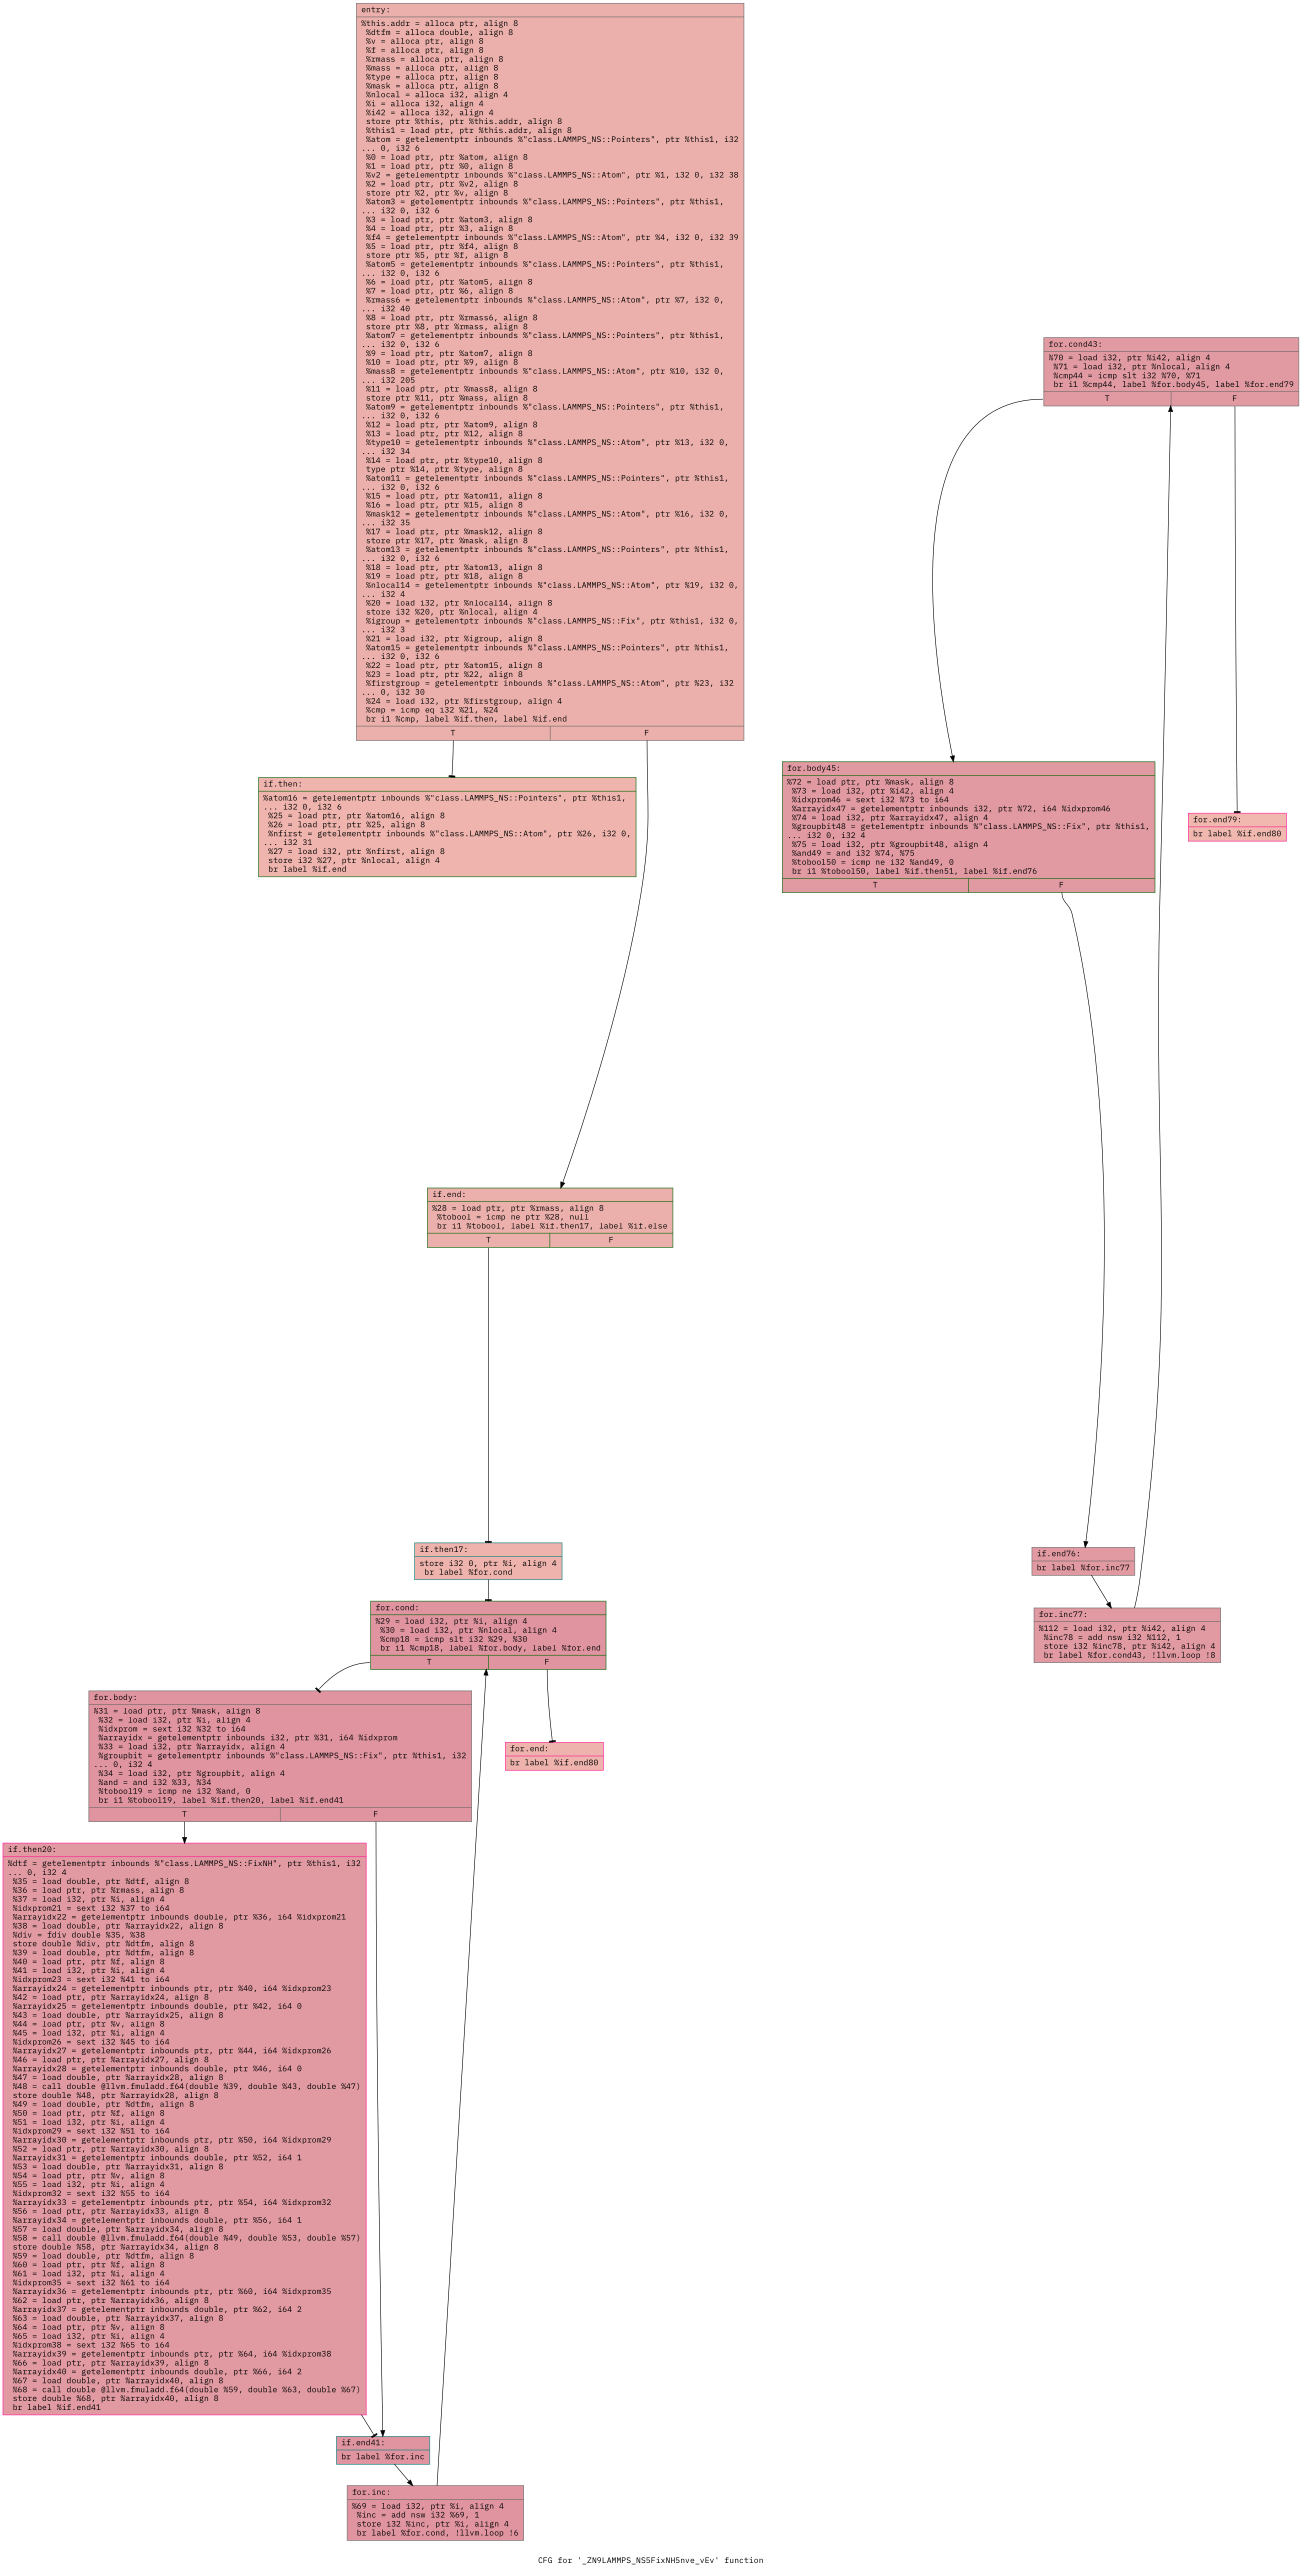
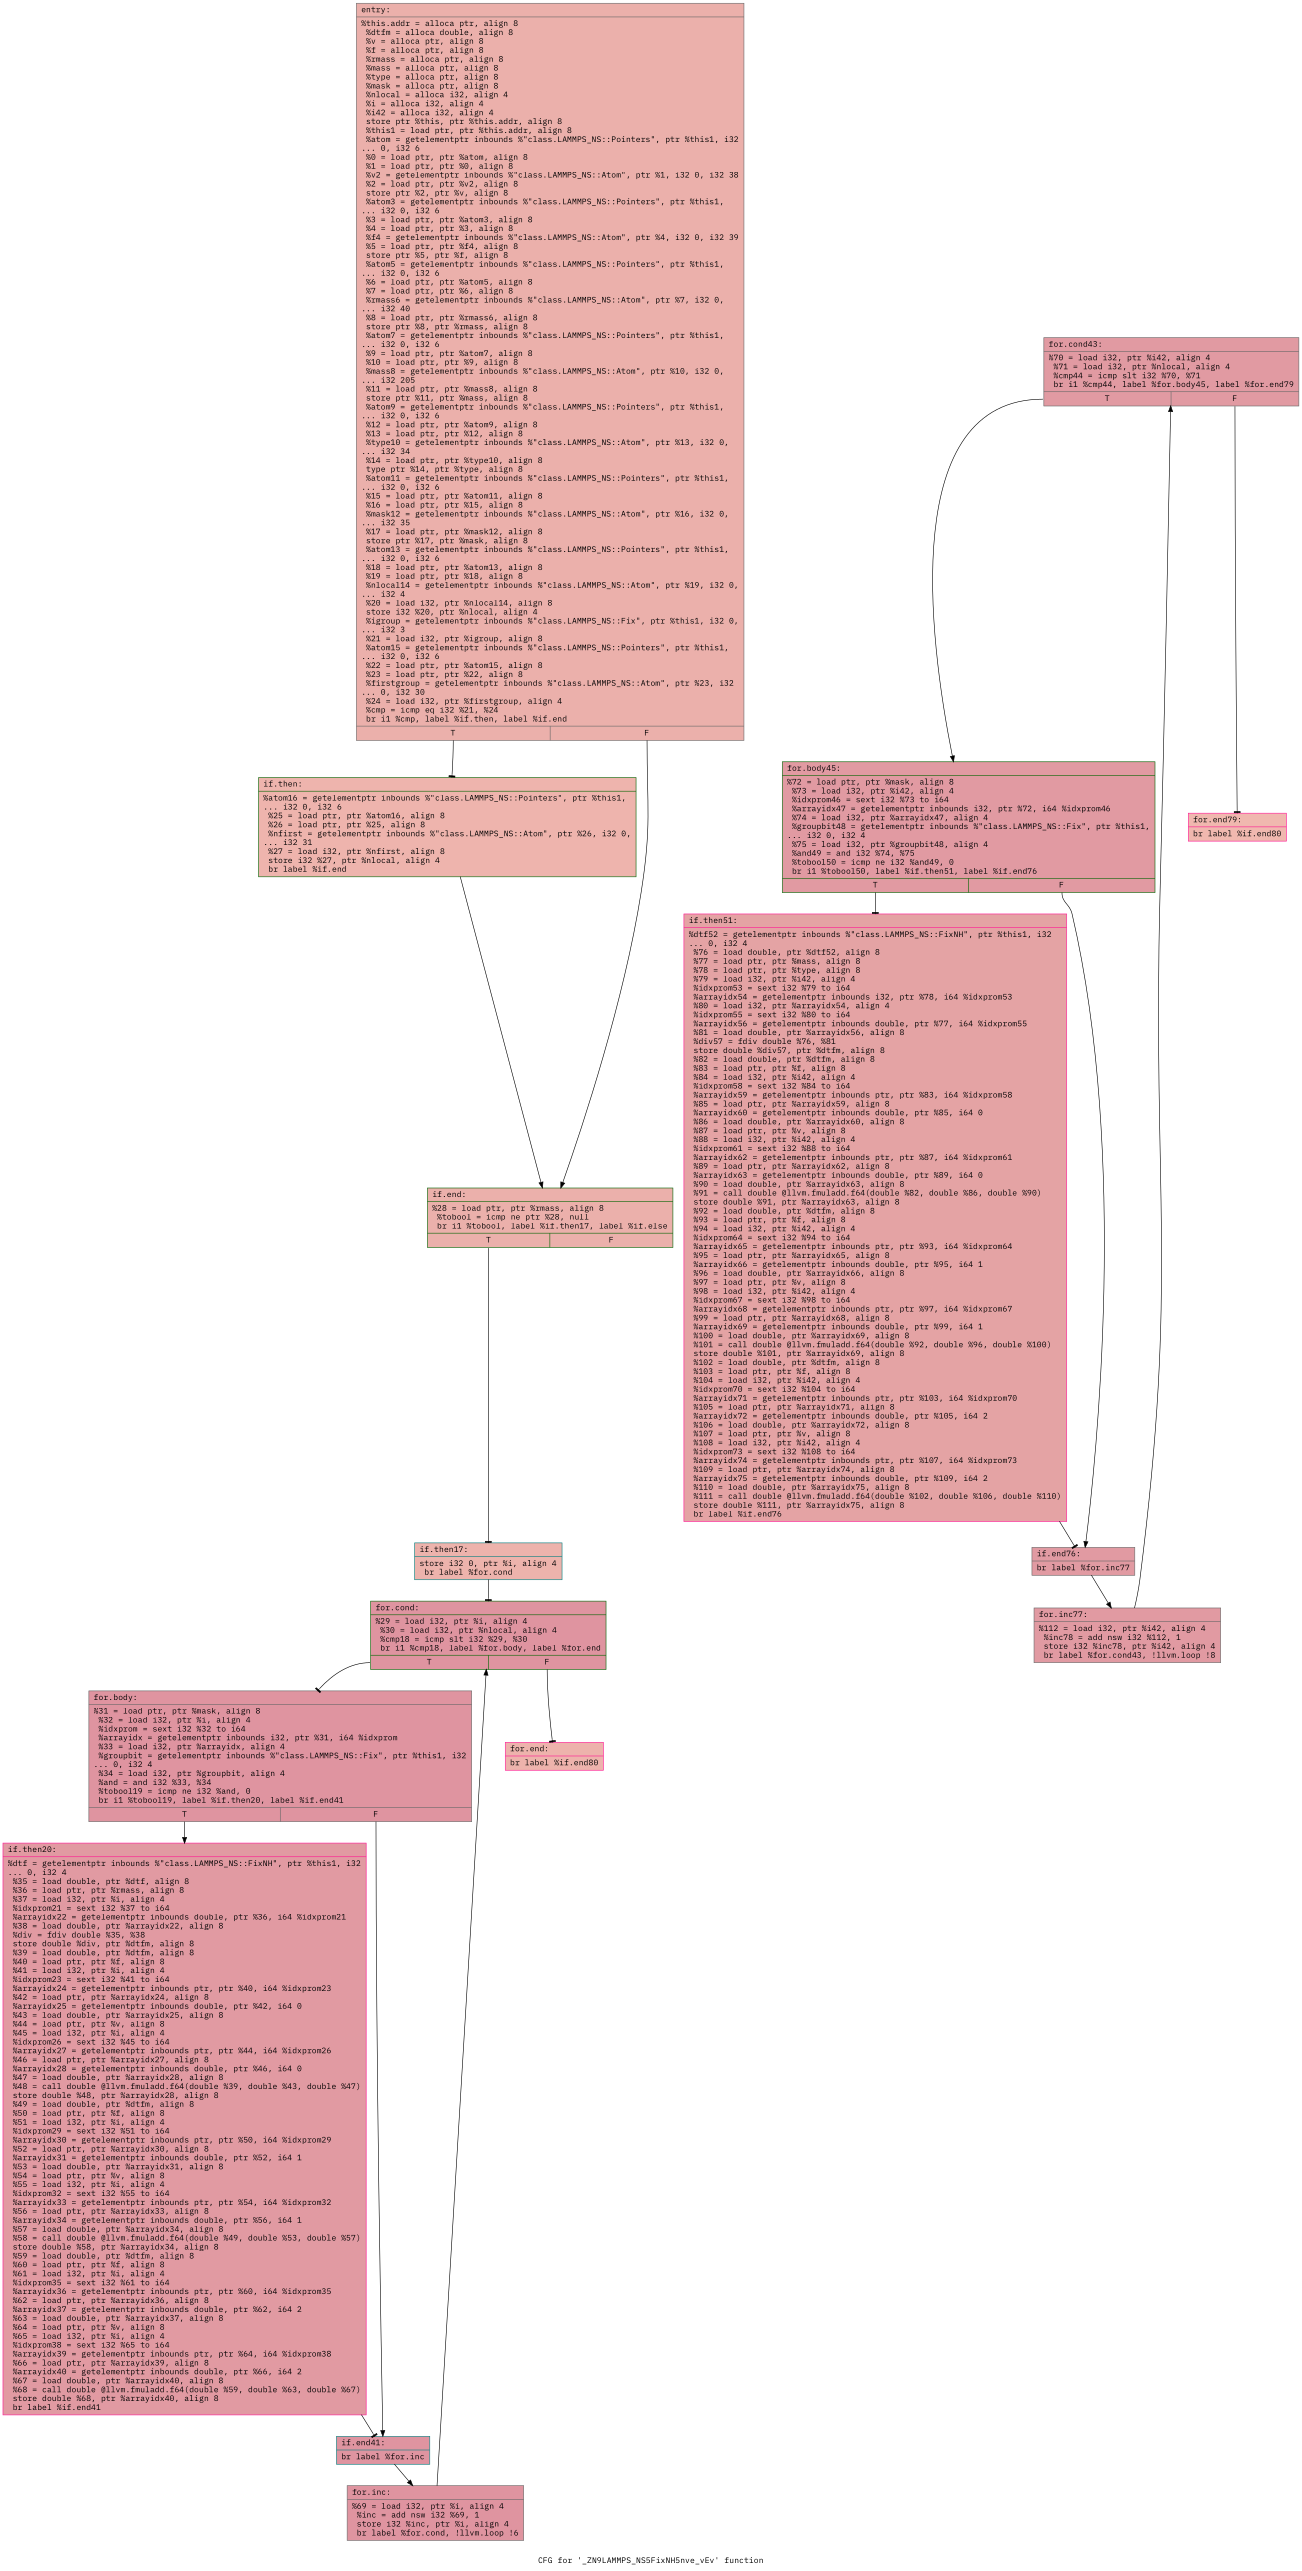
none -> (501, 1029)
none -> (875, 1218)
